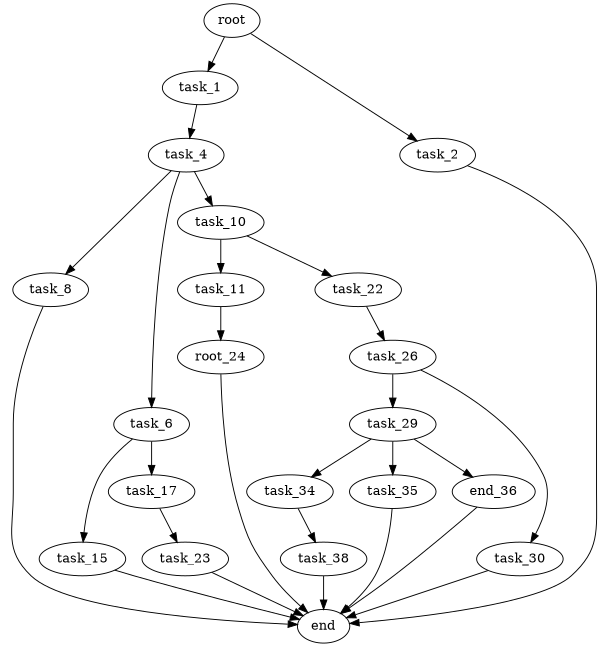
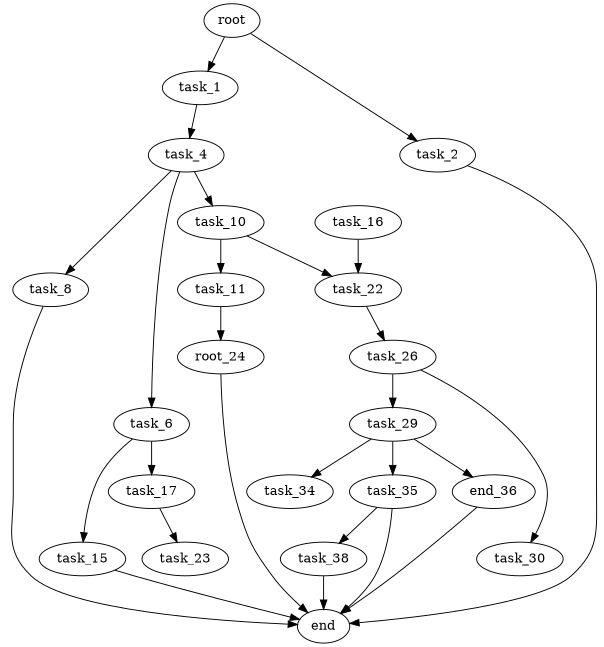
none -> (358, 222)
(305, 521) -> (362, 522)
(253, 592) -> none
(422, 593) -> none
